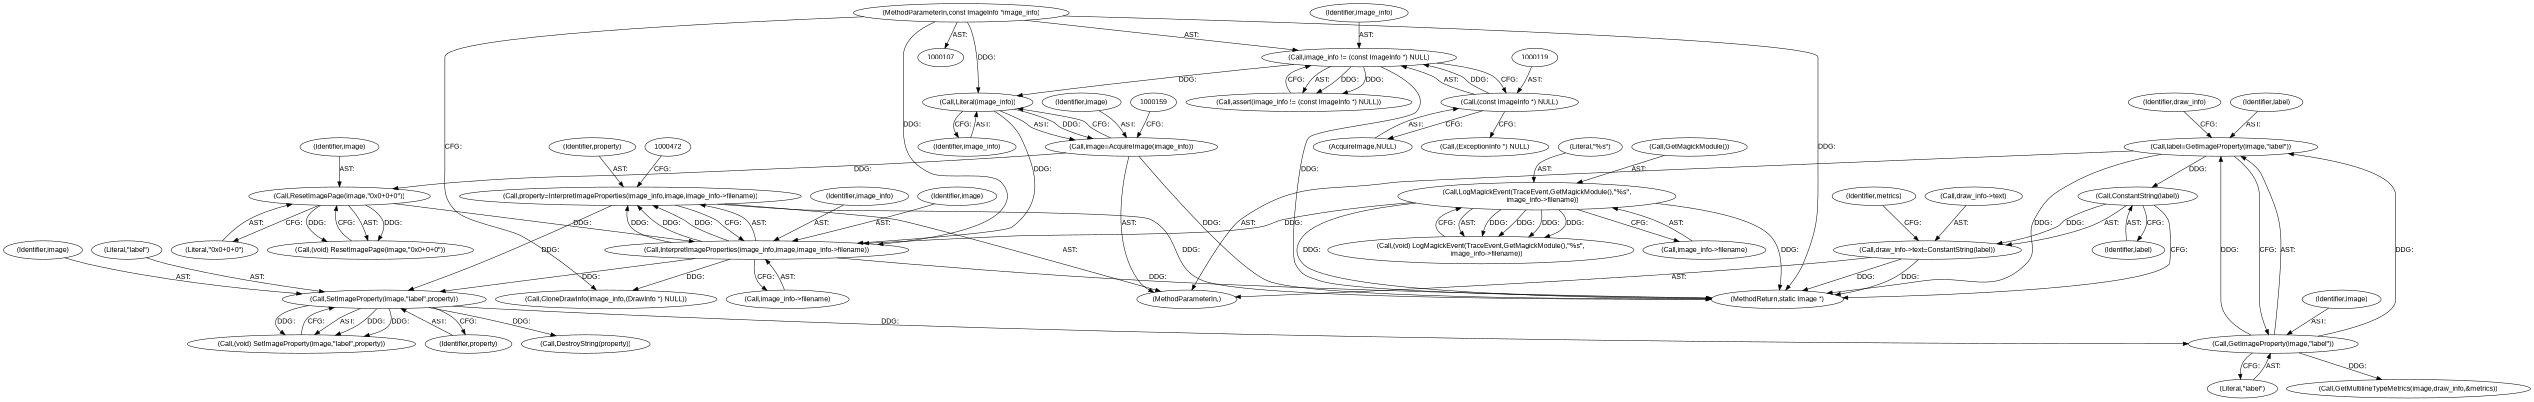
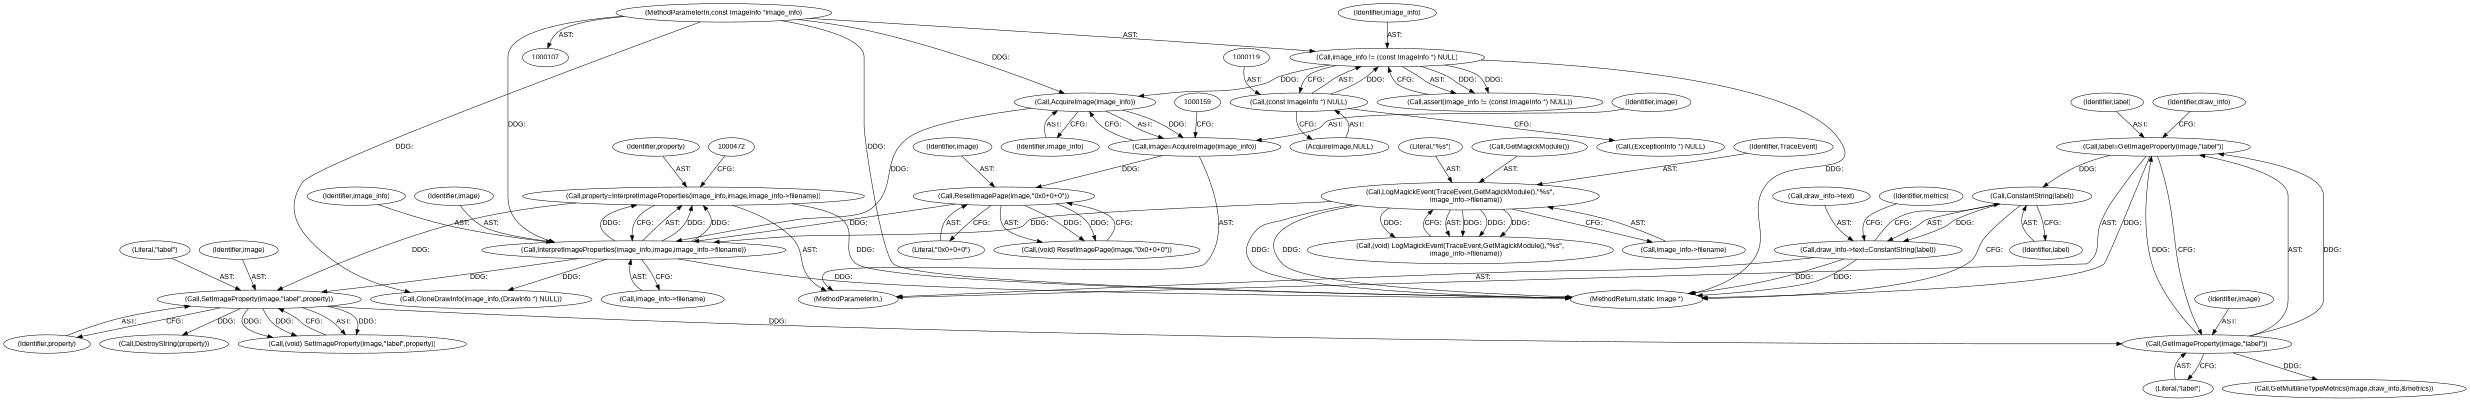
(978, 102) -> (1085, 102)
(454, 147) -> (405, 147)
none -> (1783, 147)
none -> (1929, 211)
(1273, 282) -> none
